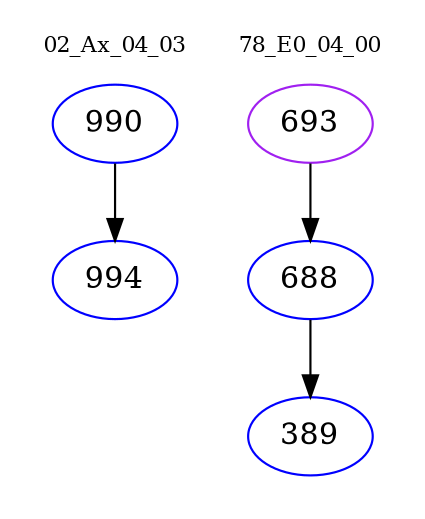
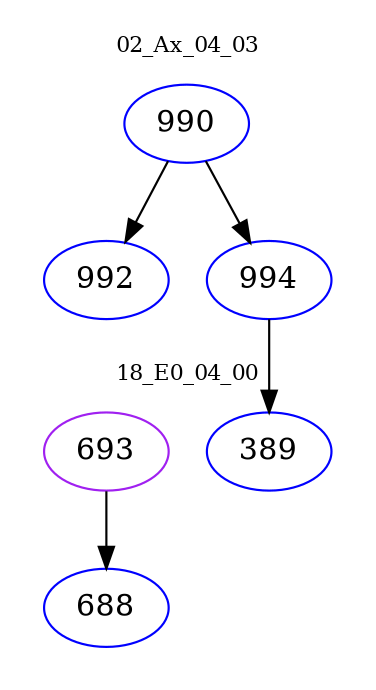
(310, 47) -> (188, 374)
none -> (106, 280)
(310, 348) -> (269, 367)
